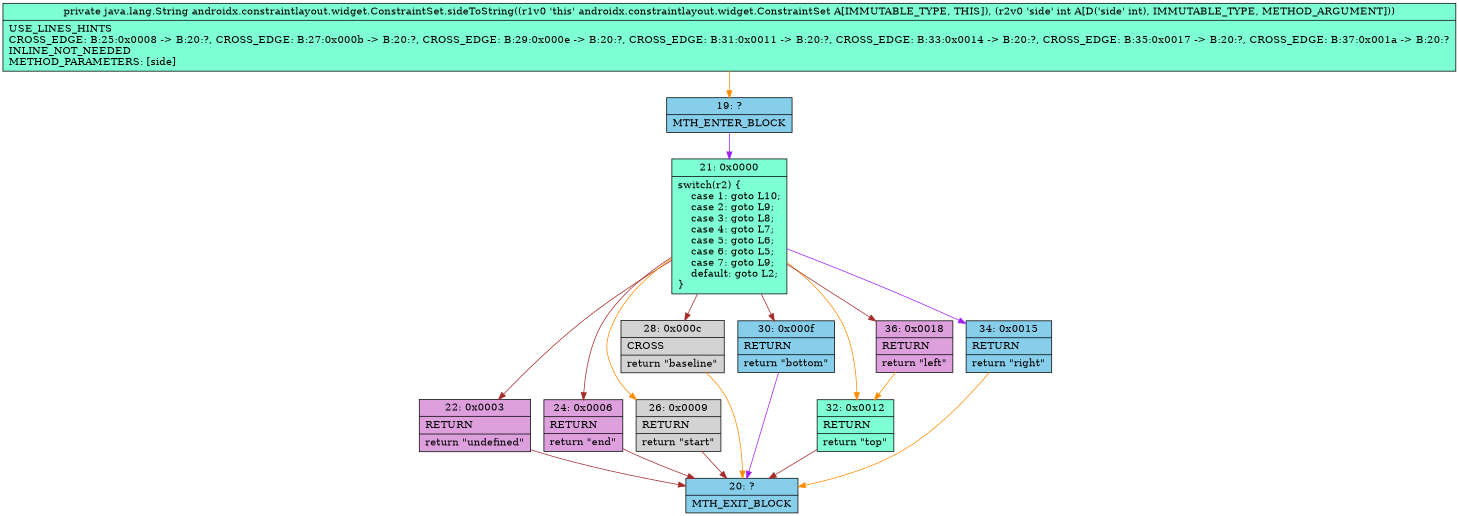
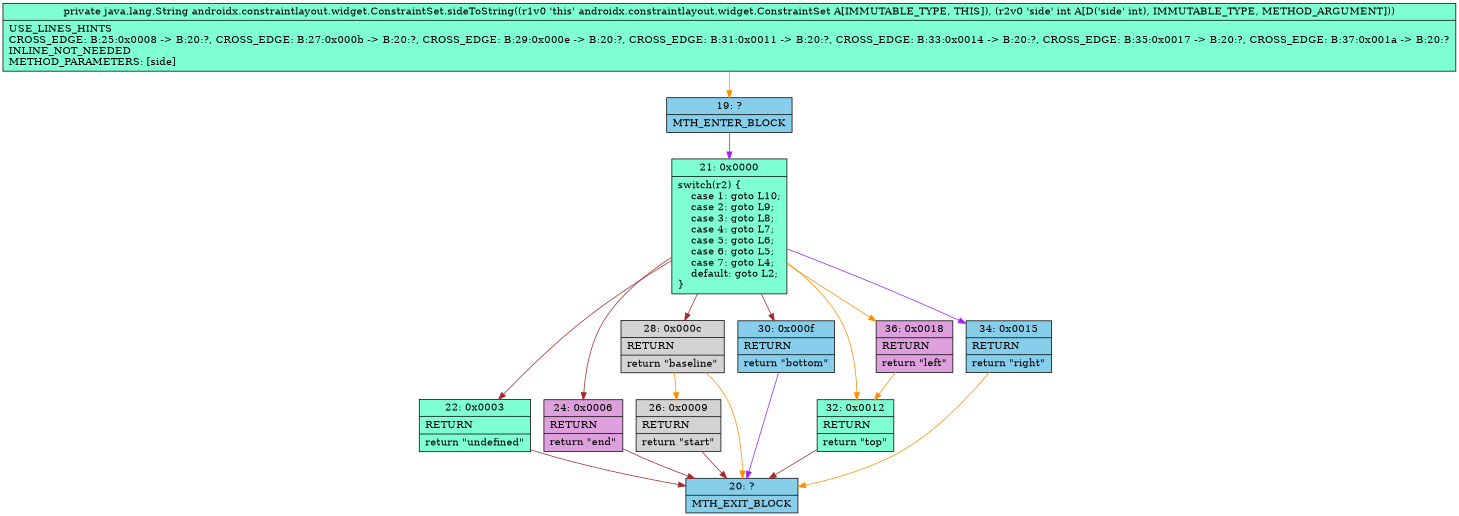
(726, 263) -> (726, 263)
(828, 291) -> (828, 291)
(615, 319) -> (675, 383)
(646, 346) -> (651, 346)
(475, 426) -> (475, 426)
